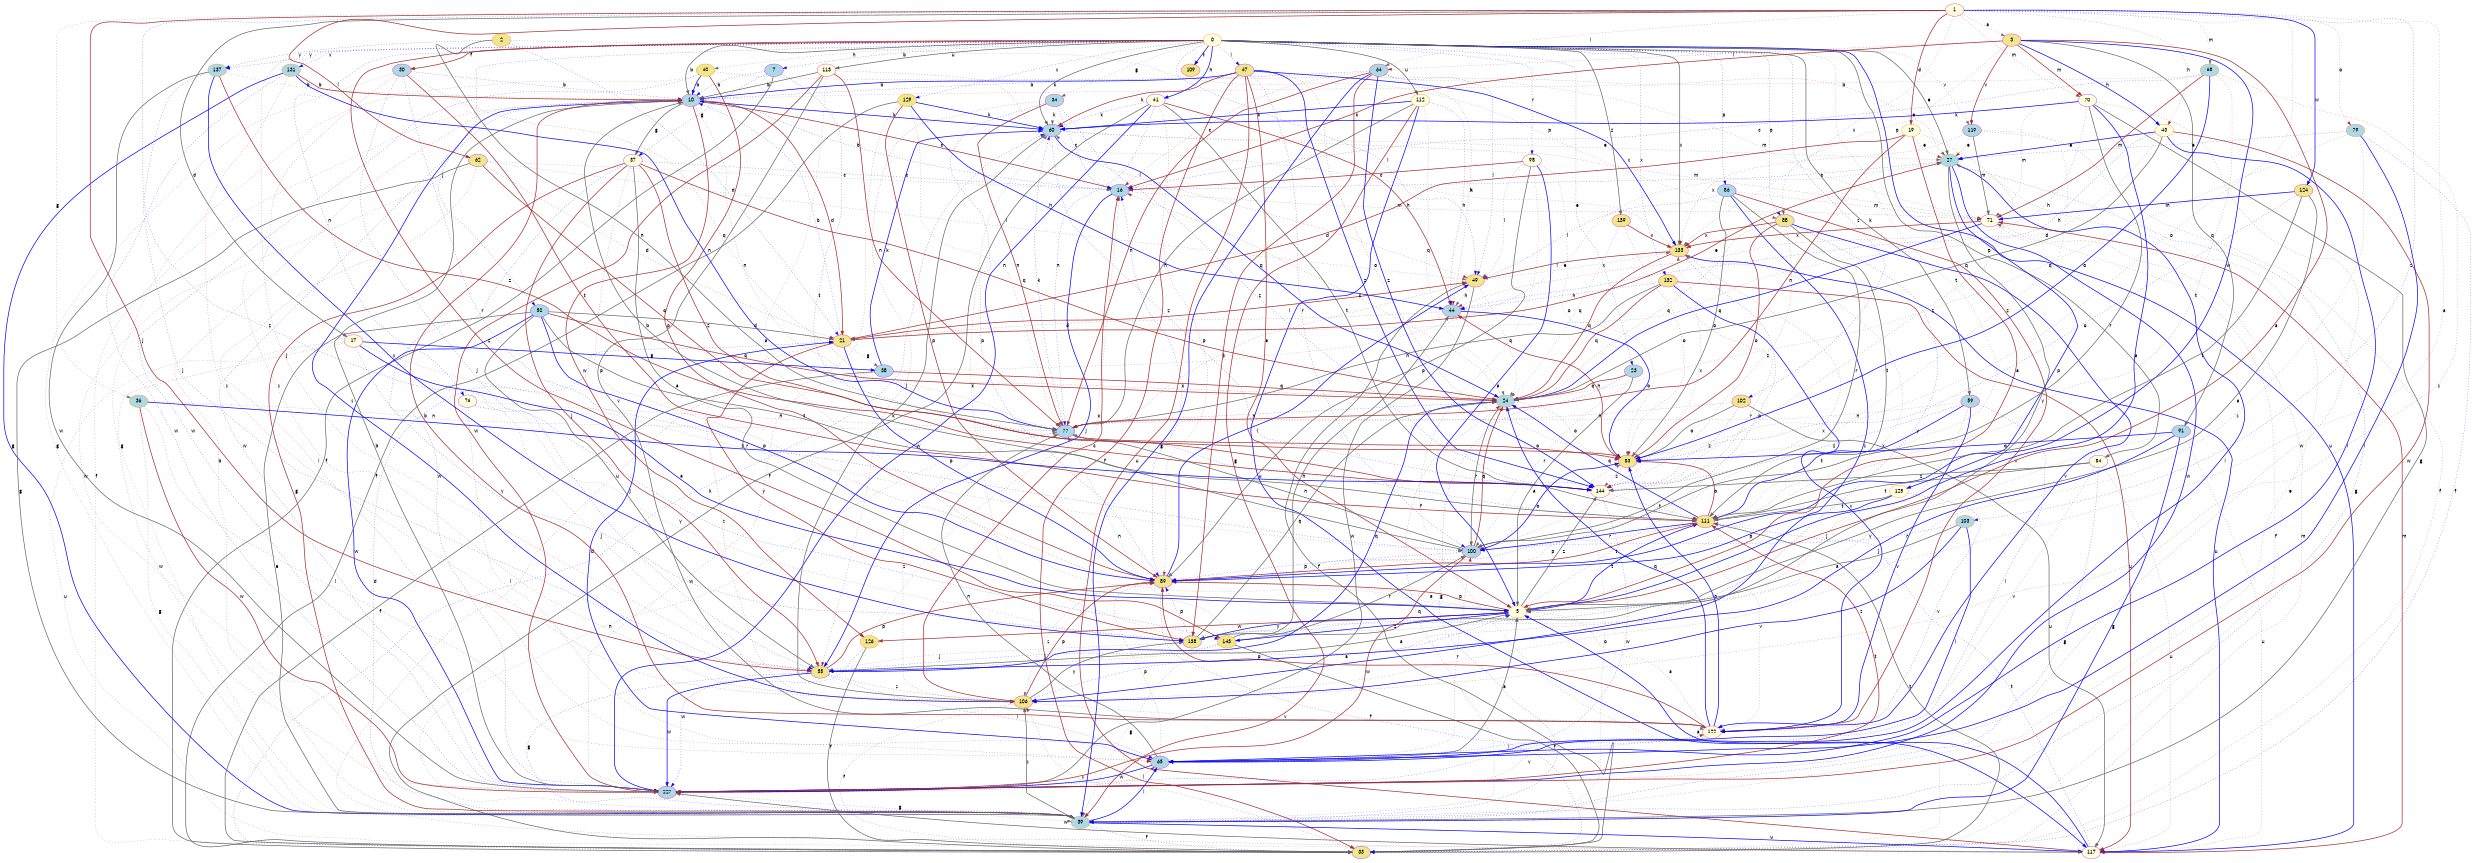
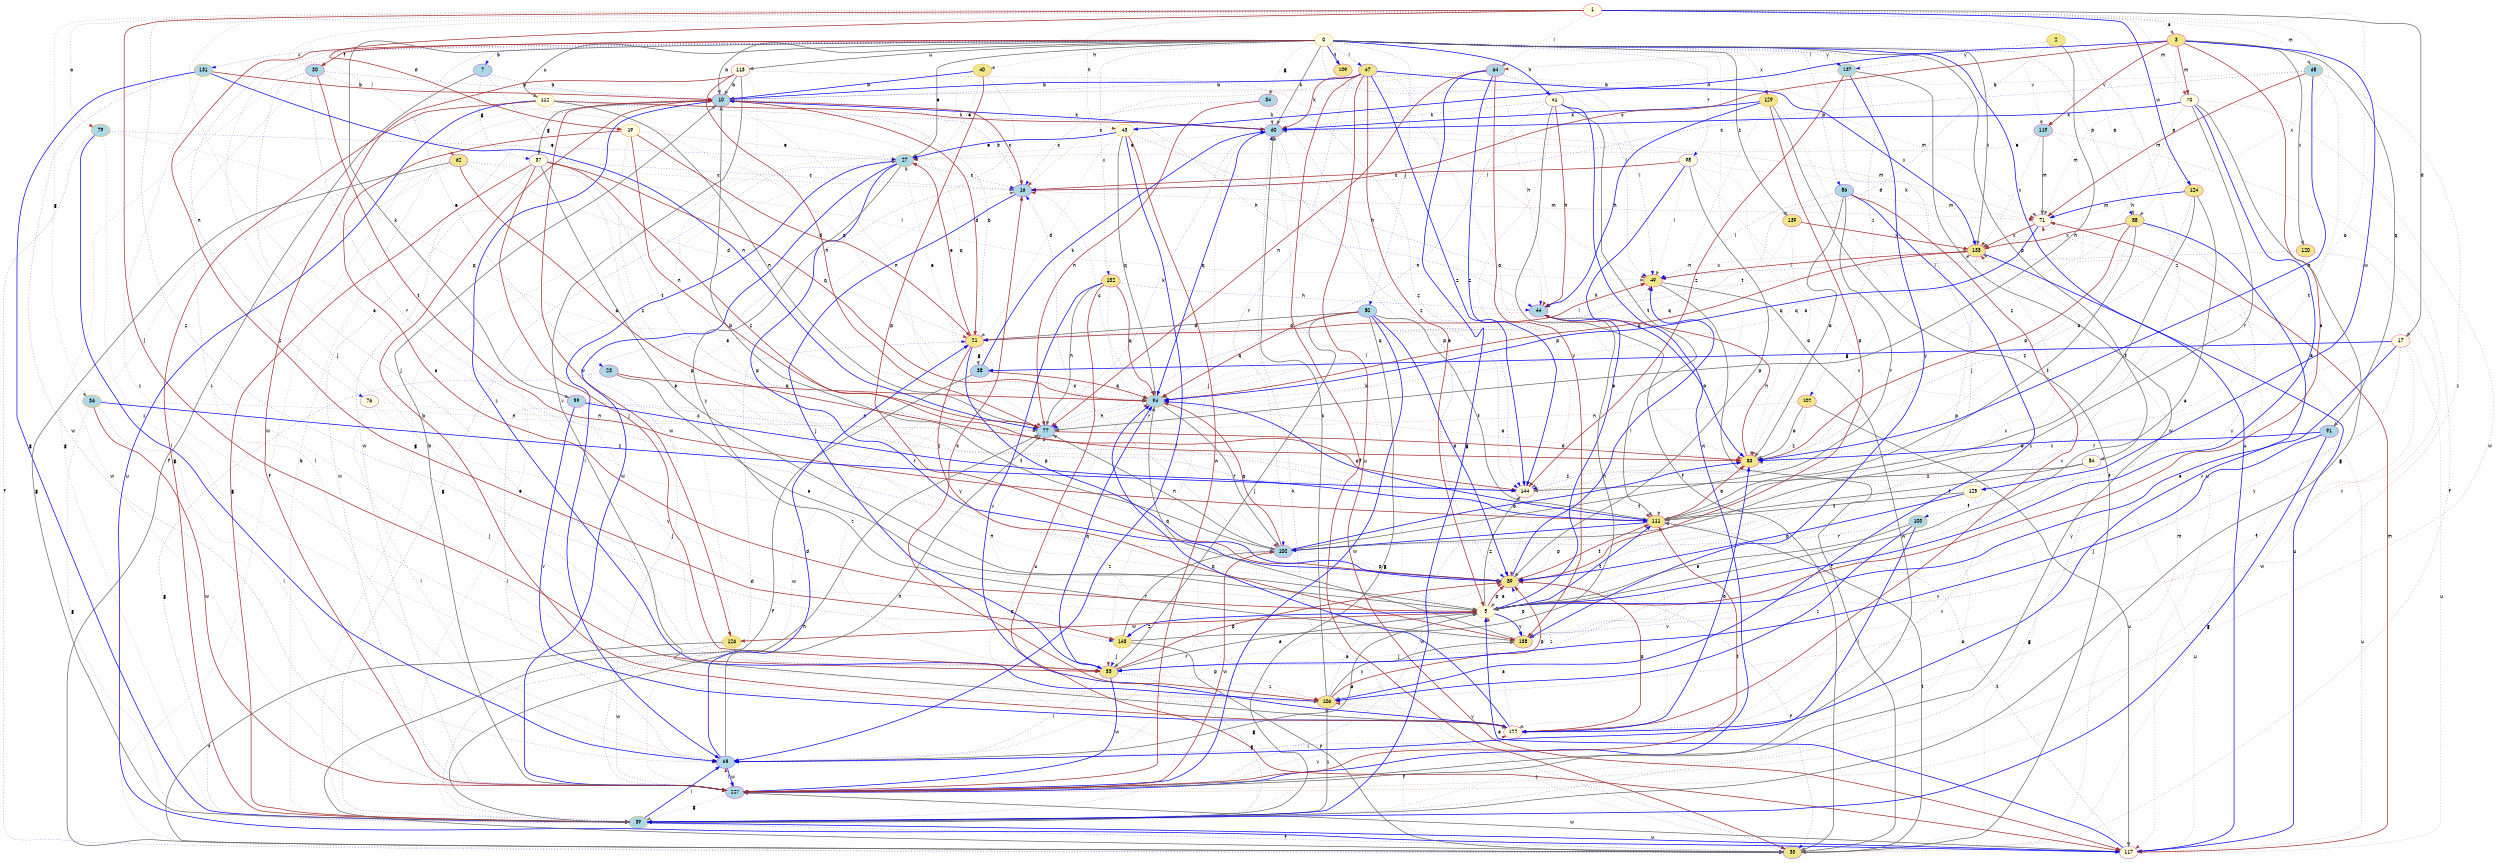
(1007, 20) -> (836, 21)
(1229, 116) -> (908, 113)
none -> (2306, 251)
(1505, 401) -> (1155, 401)
(1304, 564) -> (1374, 566)
(277, 567) -> (1385, 567)
(424, 729) -> (670, 668)
